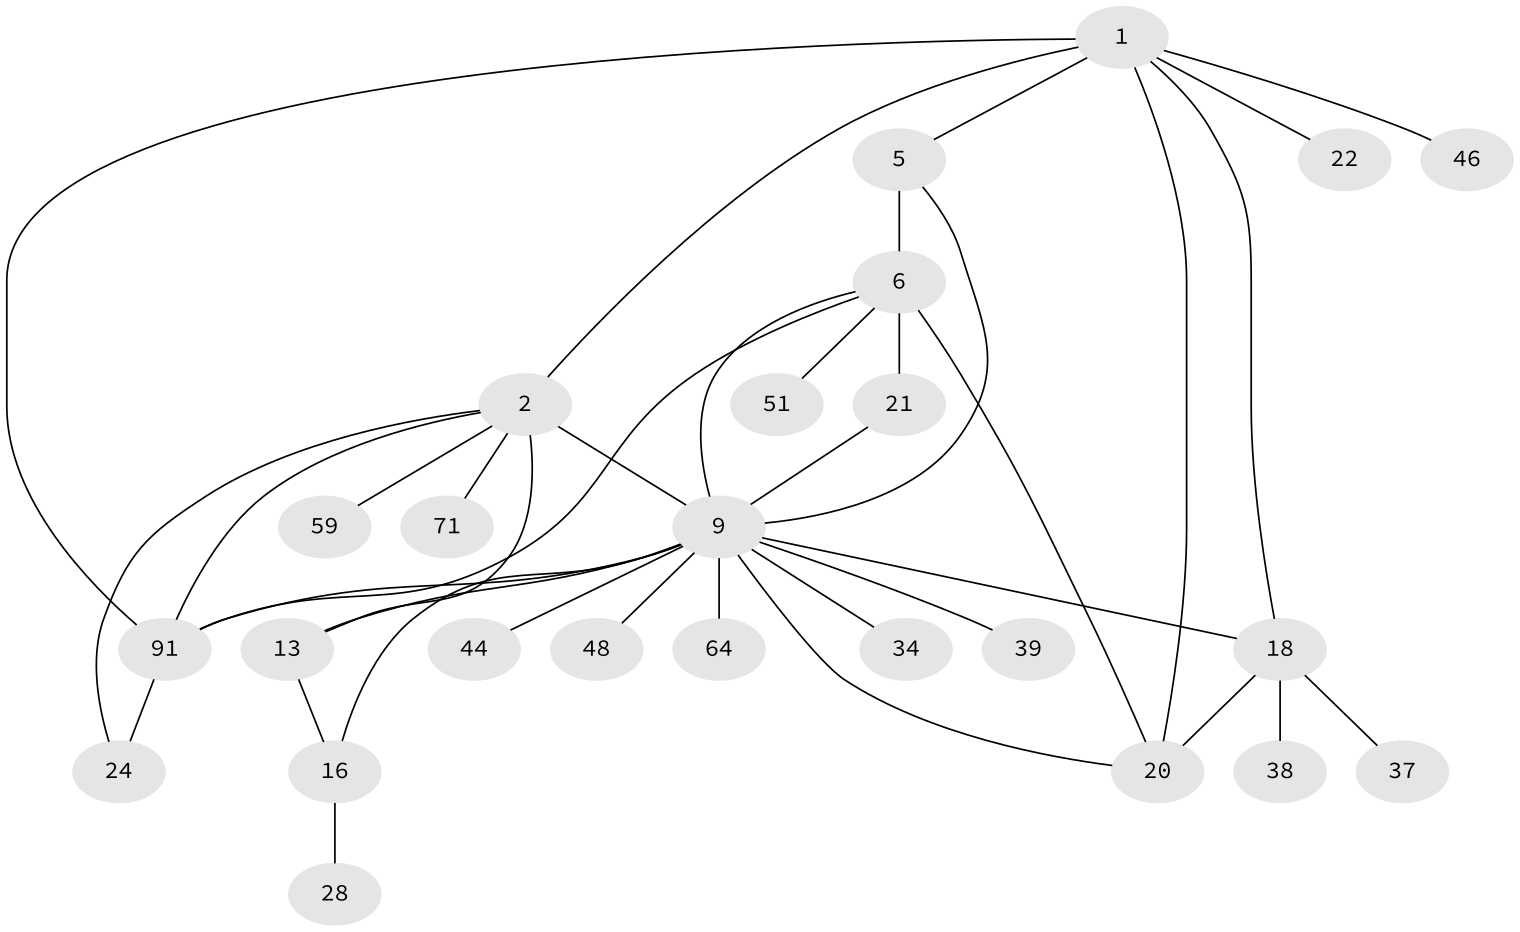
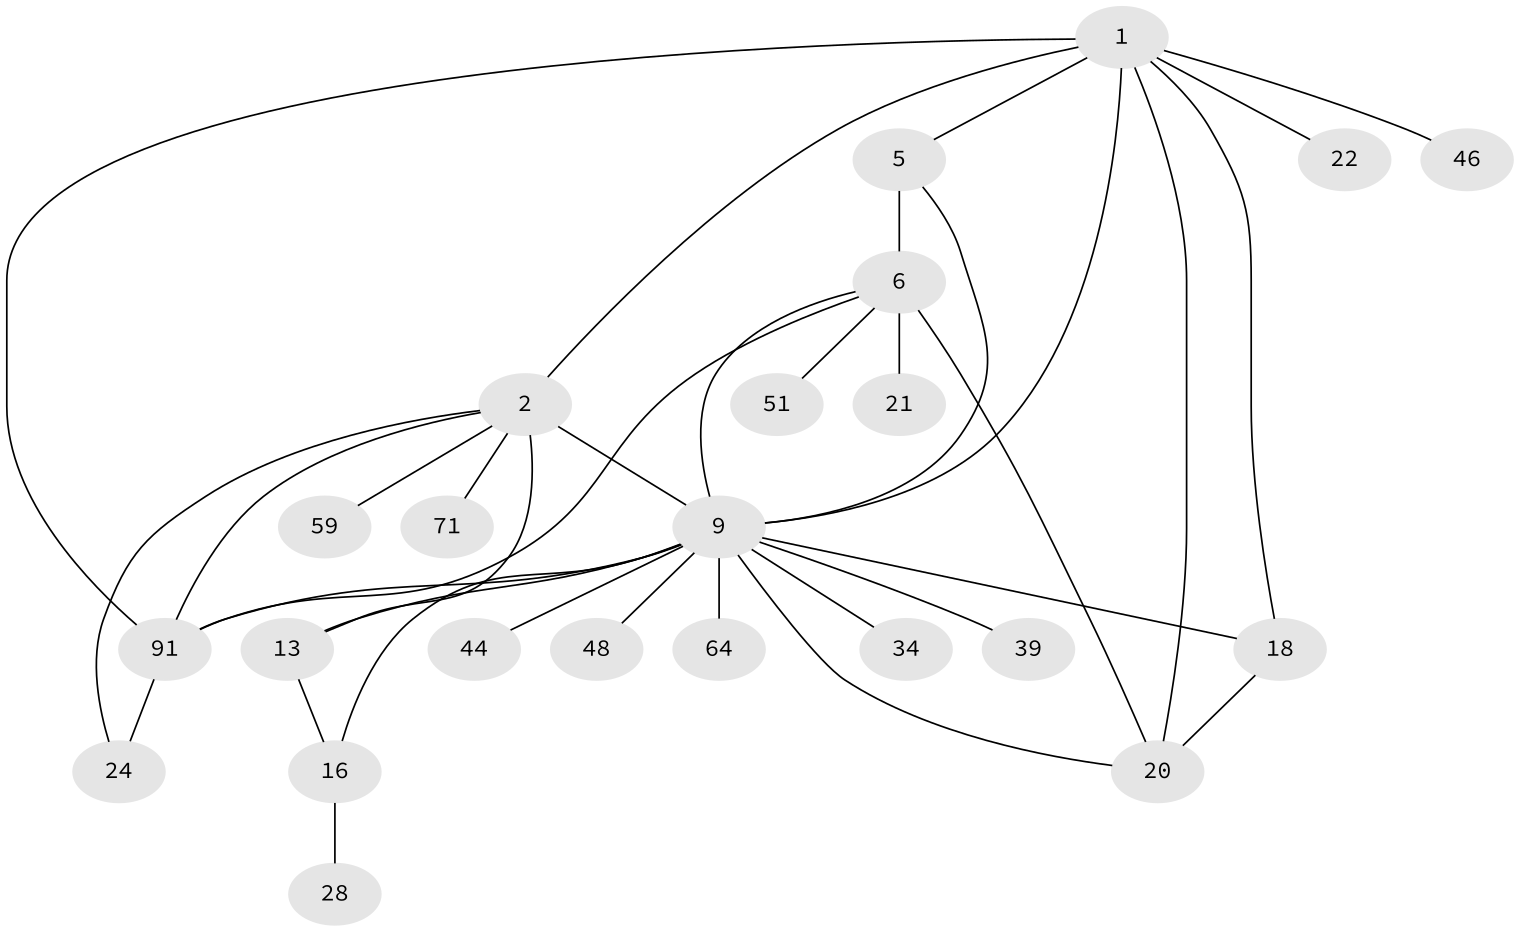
(809, 466) -> (1040, 378)
(1280, 772) -> none
(1403, 772) -> none
